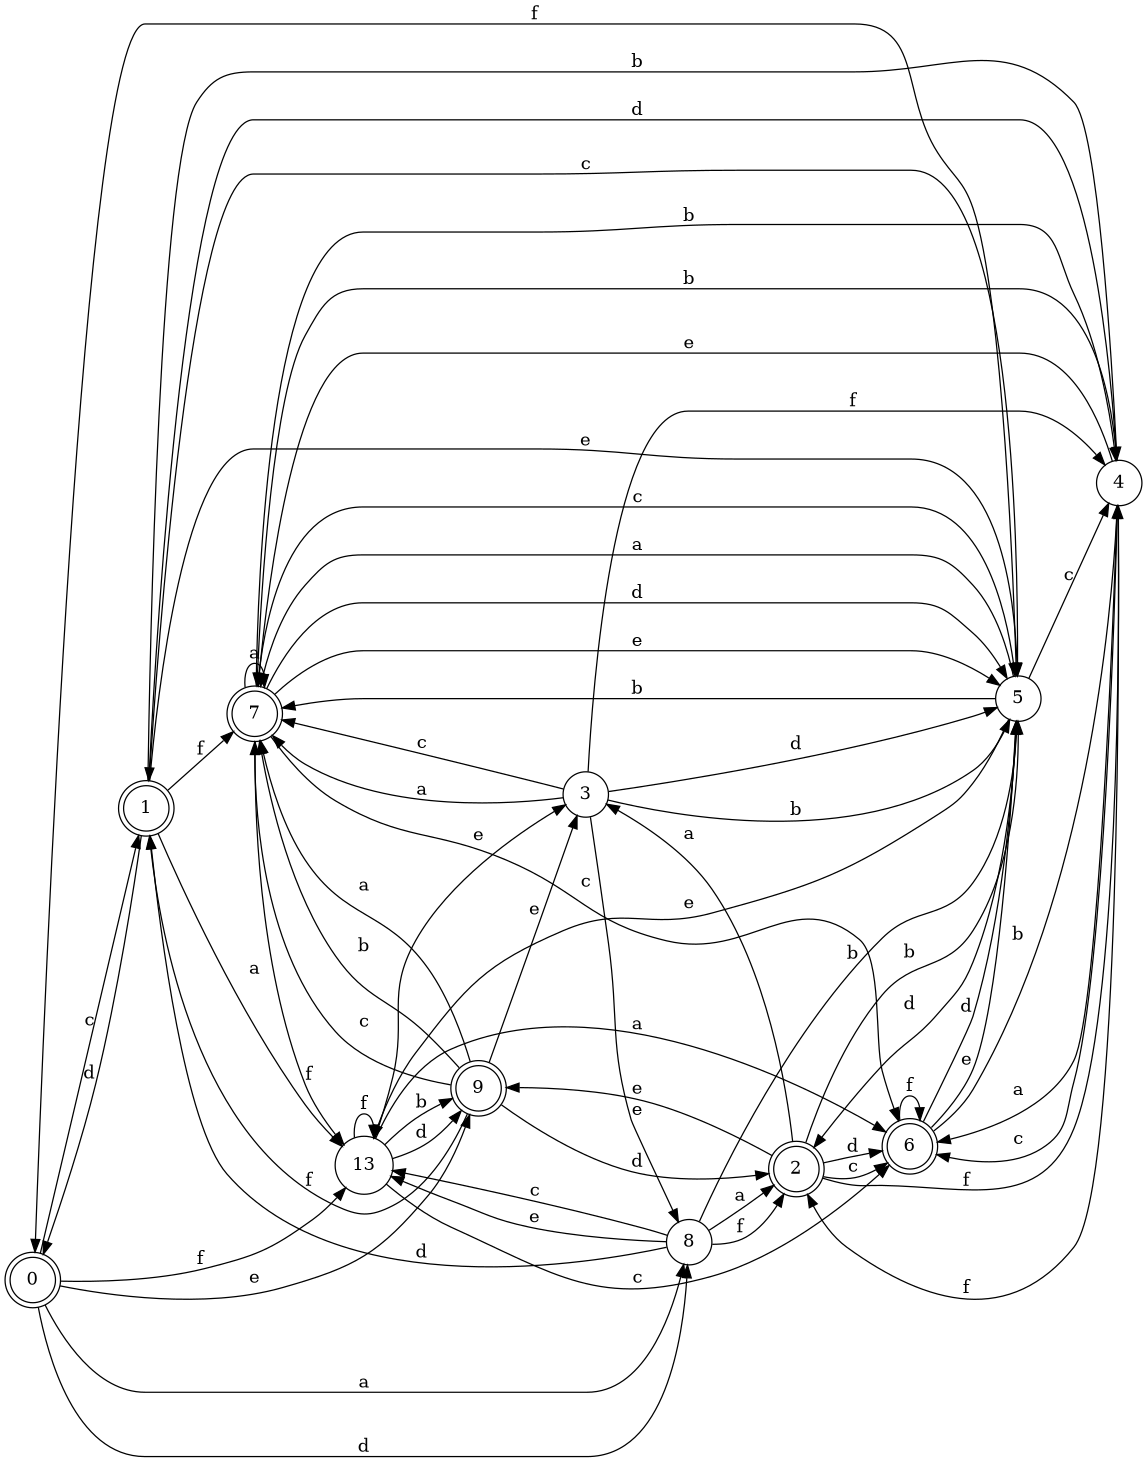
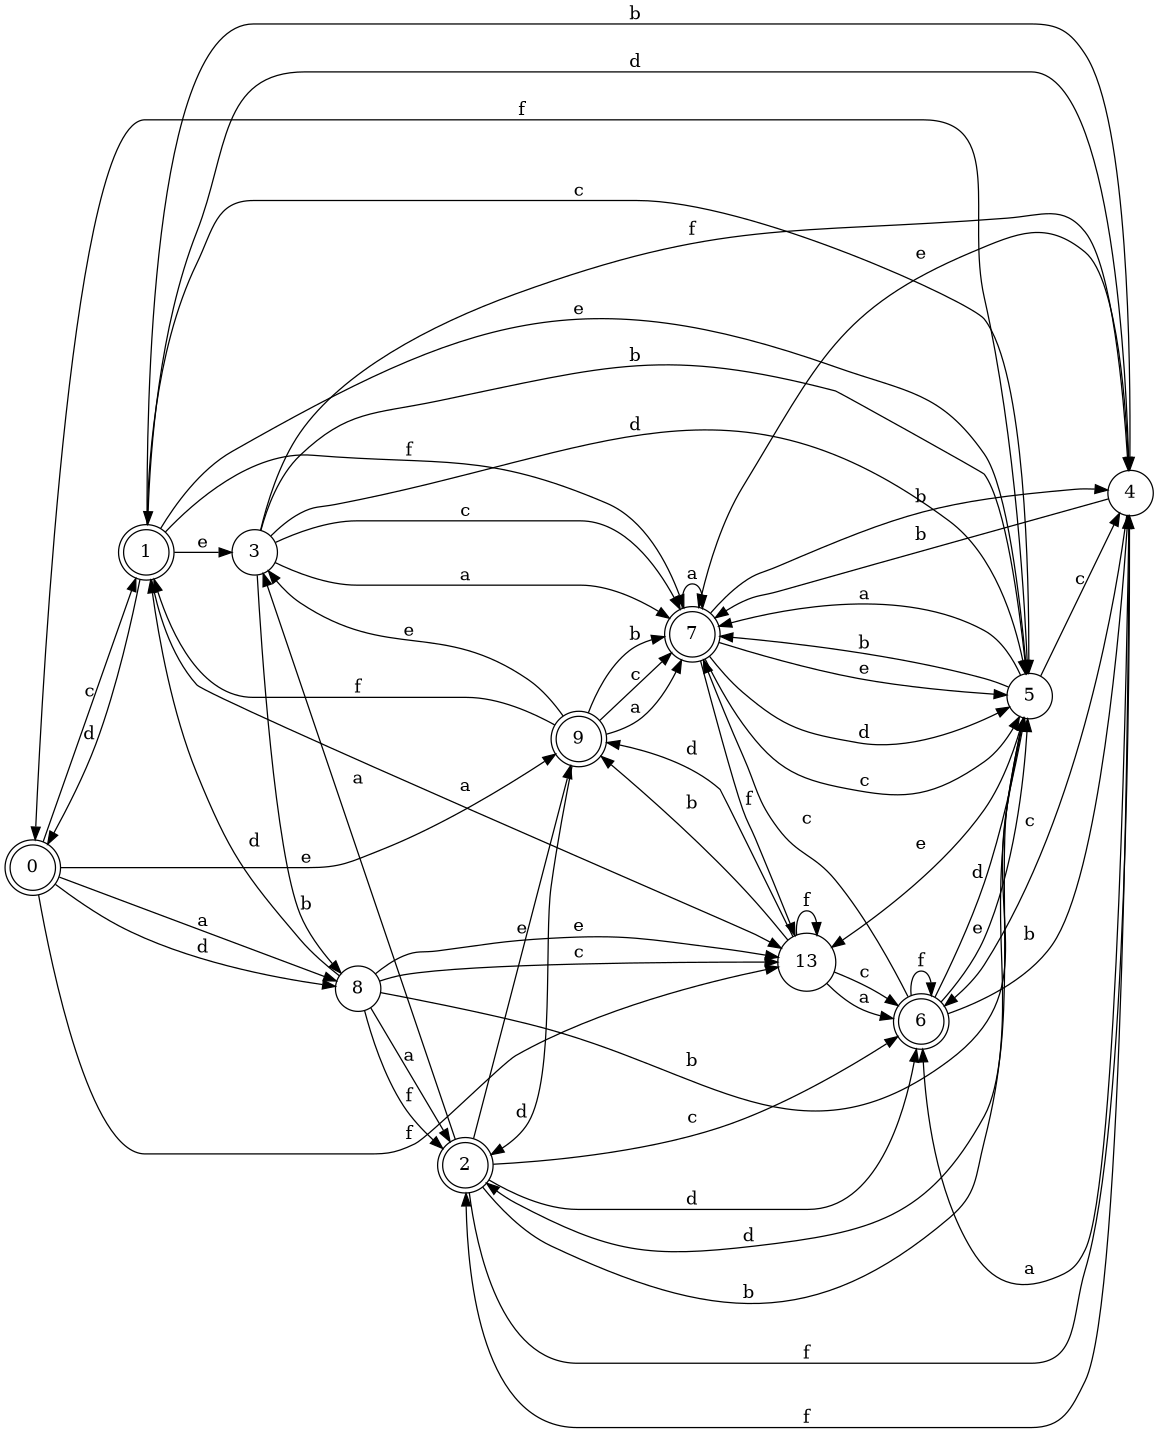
(630, 929) -> (793, 844)
(418, 938) -> (196, 552)
(637, 1110) -> (306, 905)
